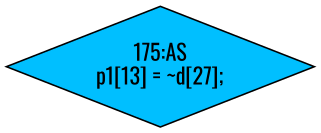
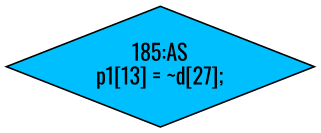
(160, 67) -> (160, 67)
